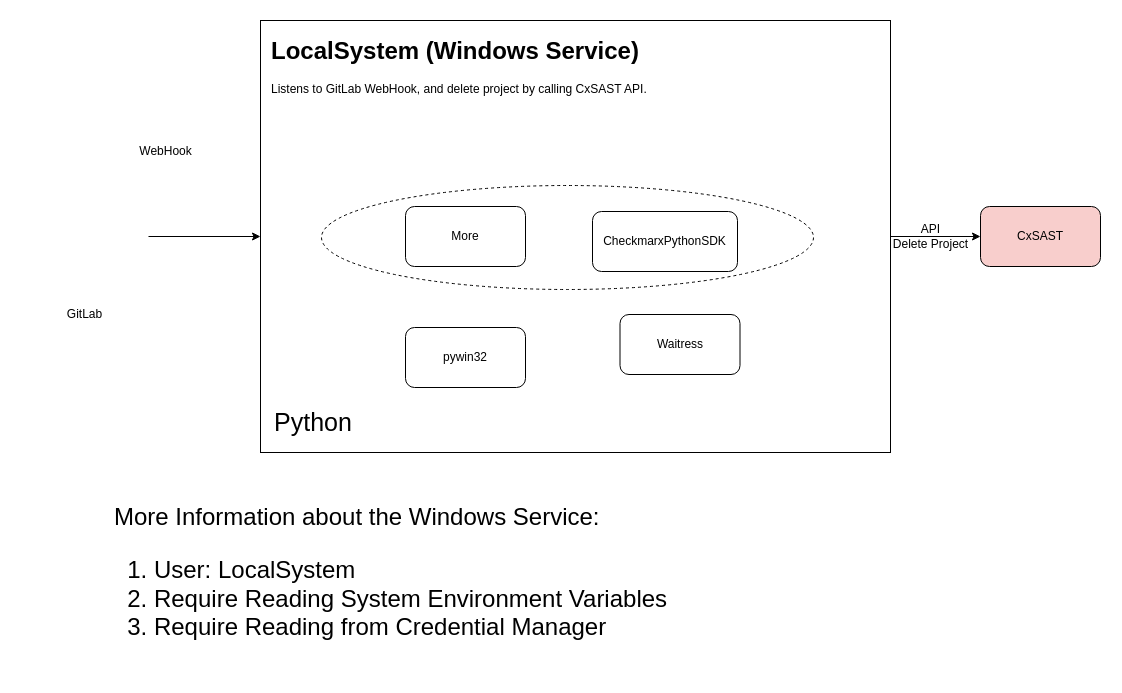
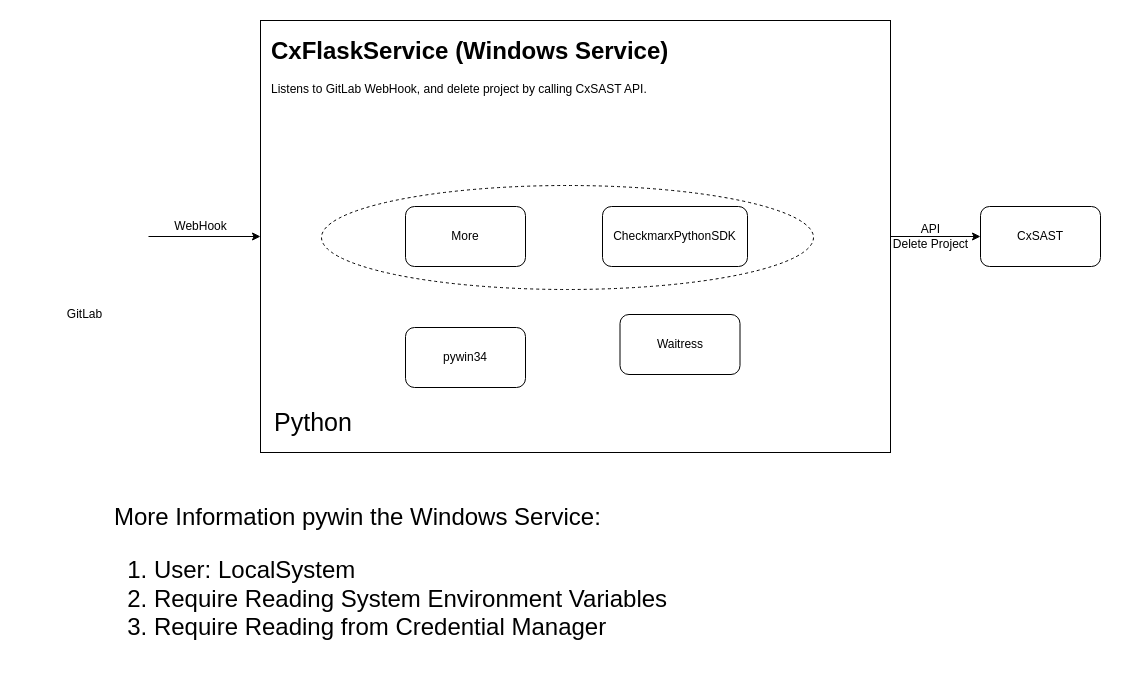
(472, 36) -> (472, 36)
(166, 152) -> (201, 227)
(1041, 237) -> (1041, 237)
(665, 242) -> (675, 237)
(466, 358) -> (466, 358)
(391, 585) -> (391, 585)
